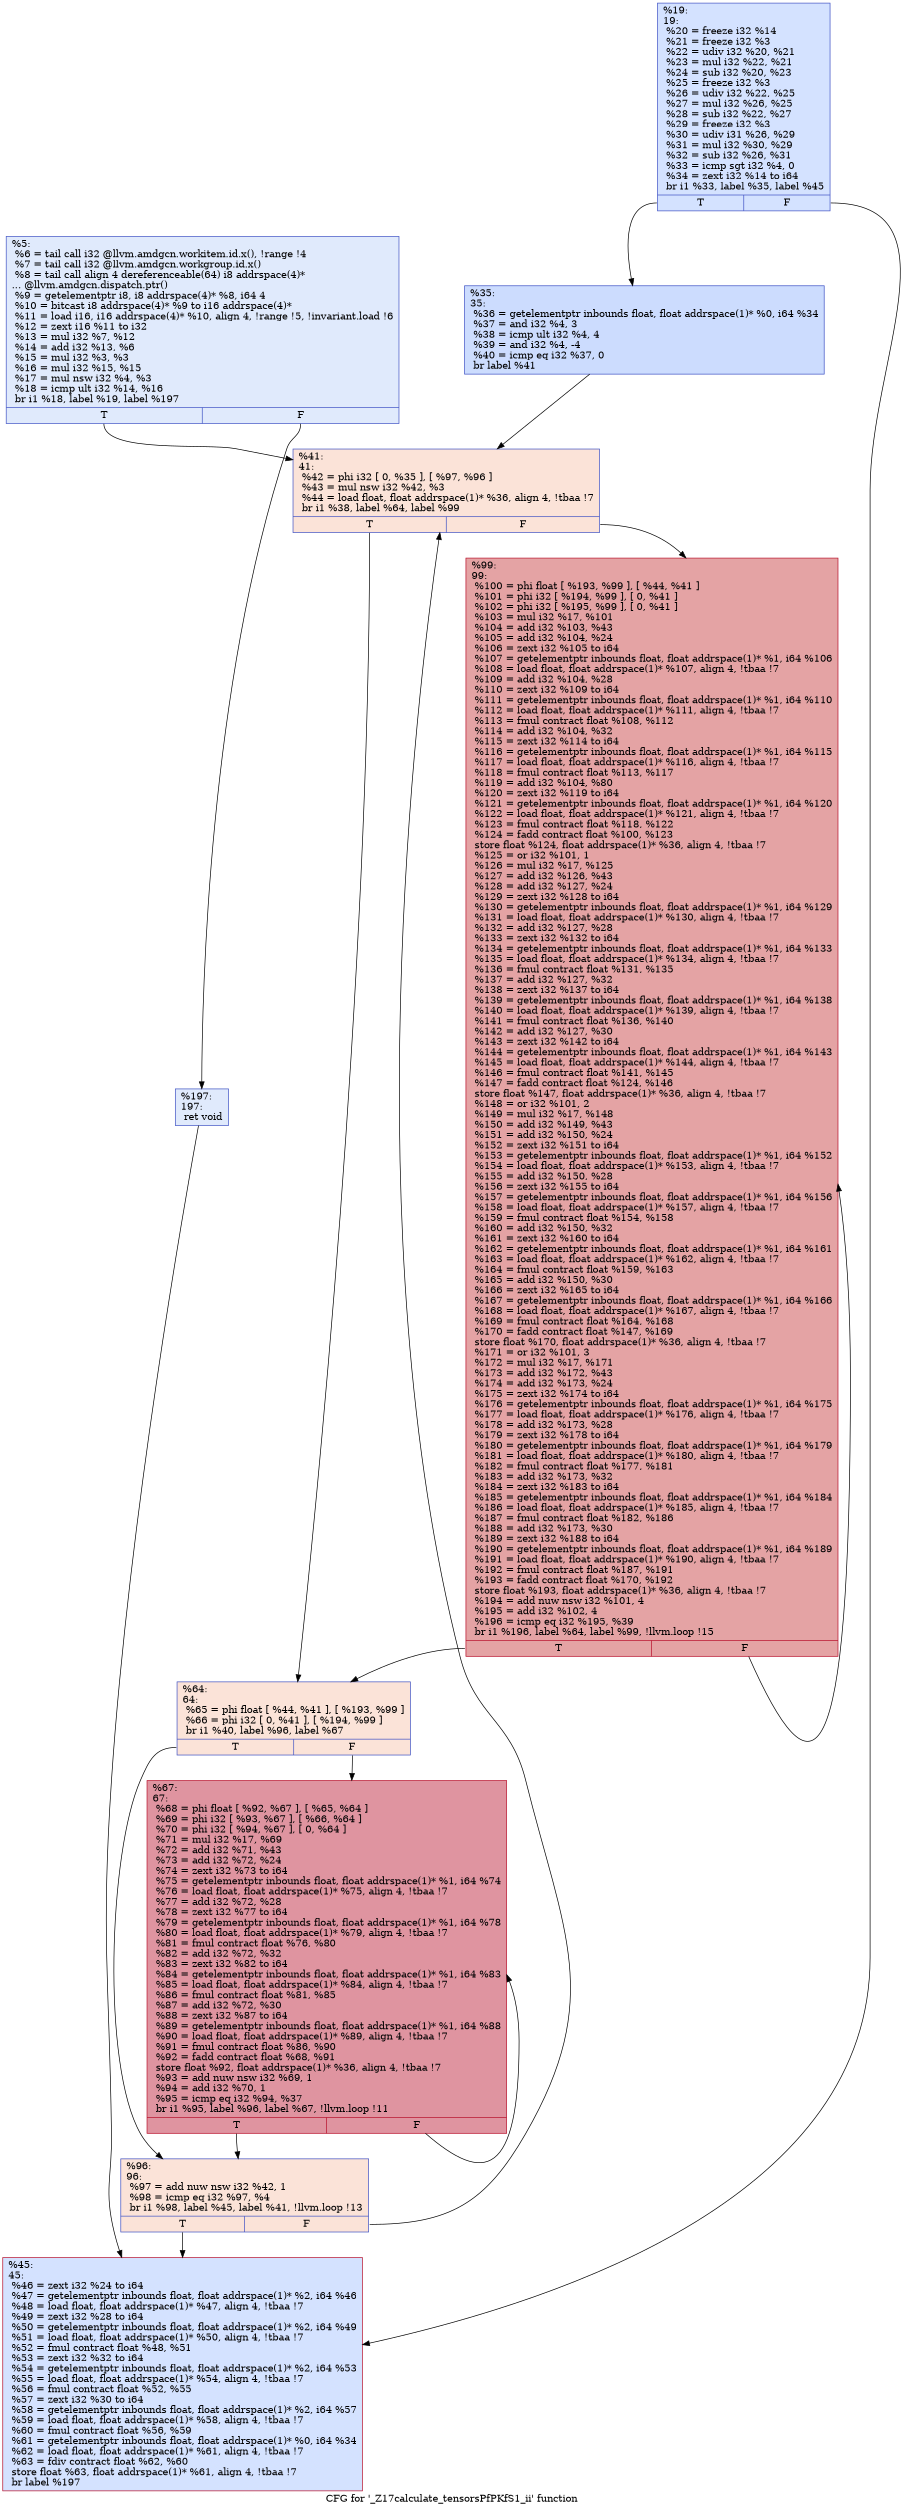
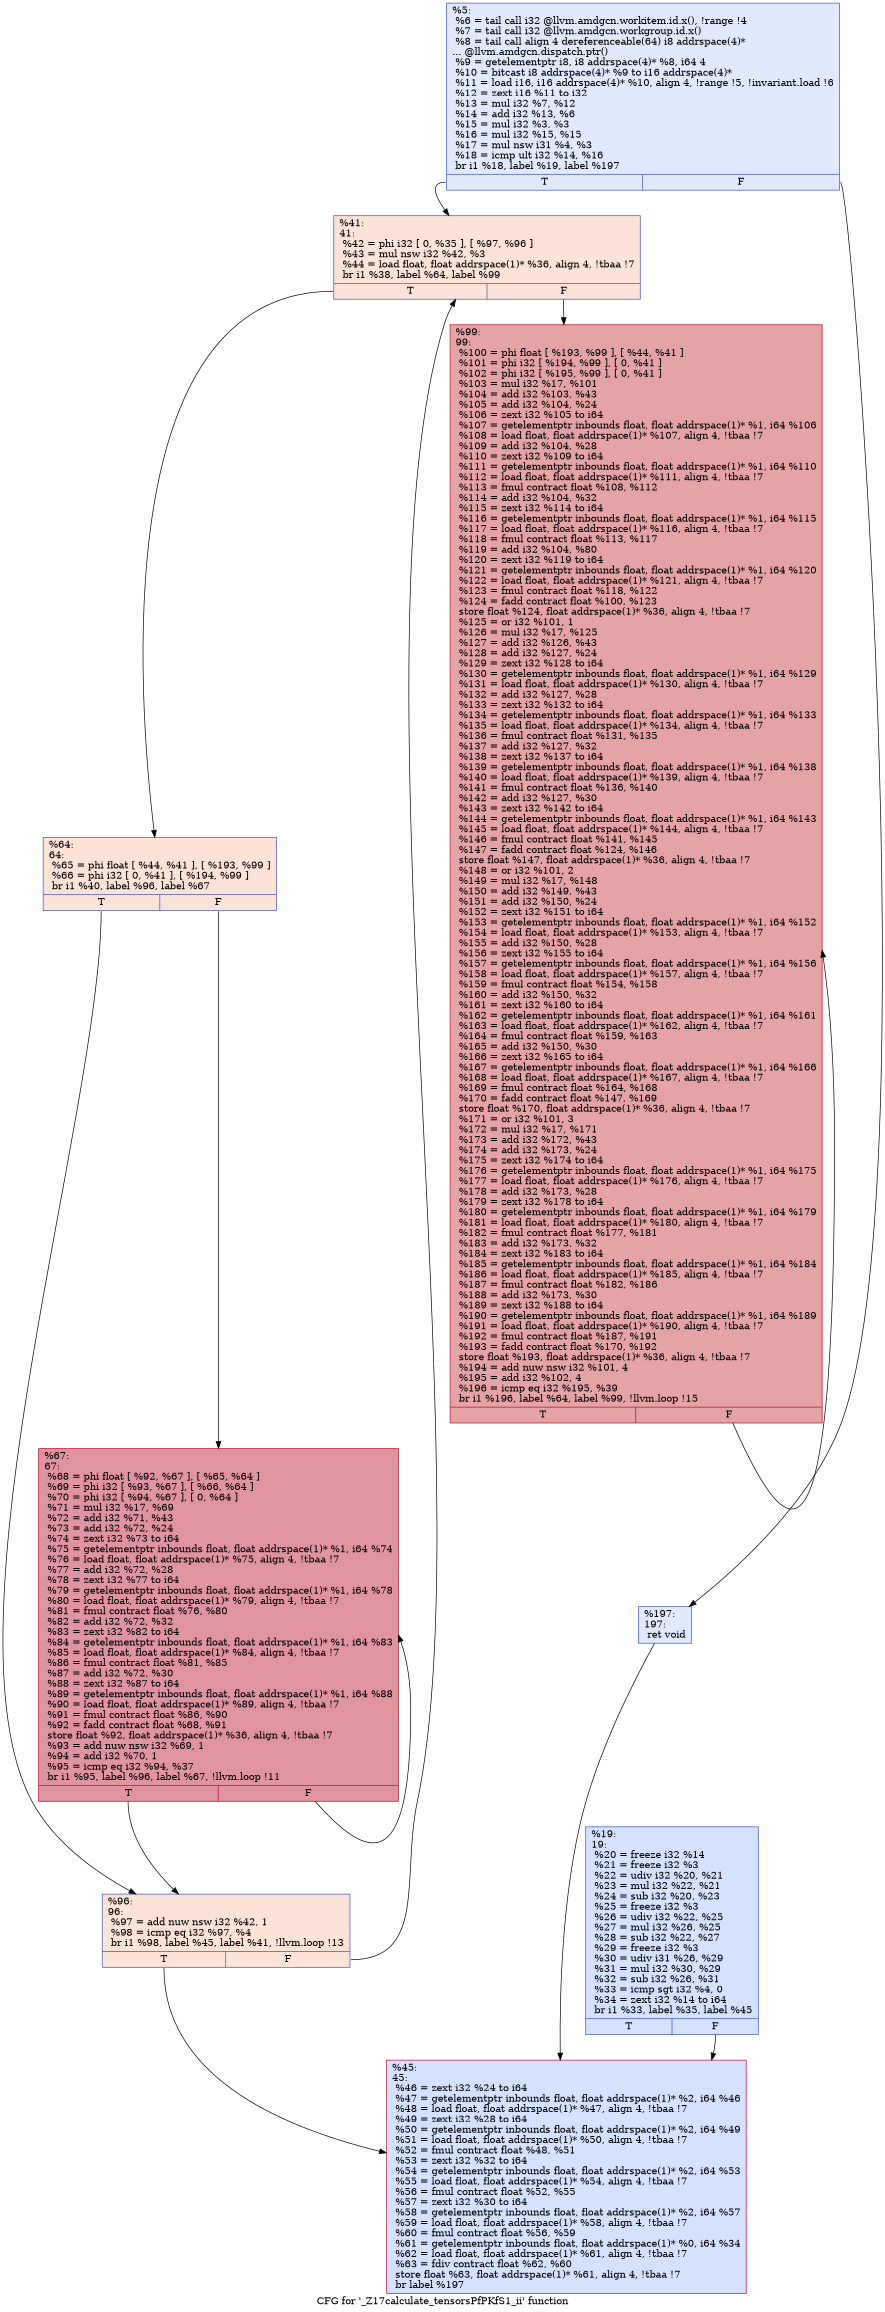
(644, 330) -> none
(82, 379) -> (522, 145)
(409, 1657) -> none
